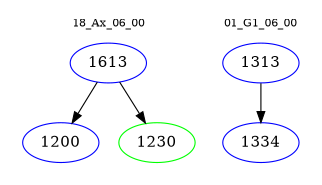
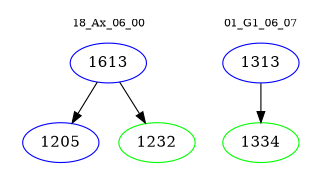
(261, 24) -> (261, 24)
(61, 143) -> (61, 143)
(157, 143) -> (157, 143)
(261, 143) -> (261, 143)
